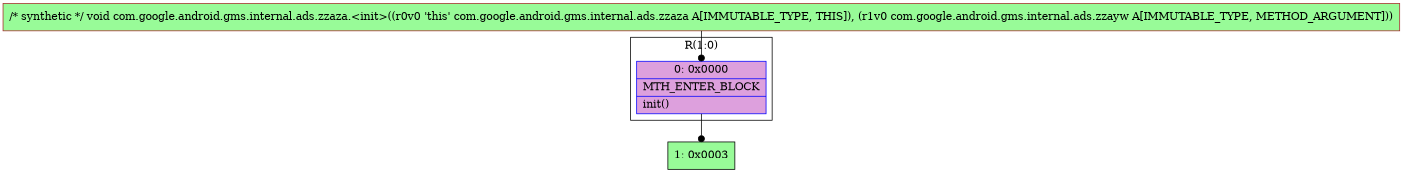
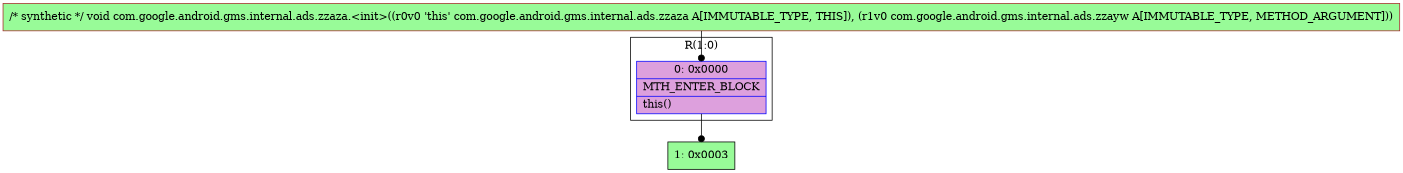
(656, 105) -> (657, 105)
